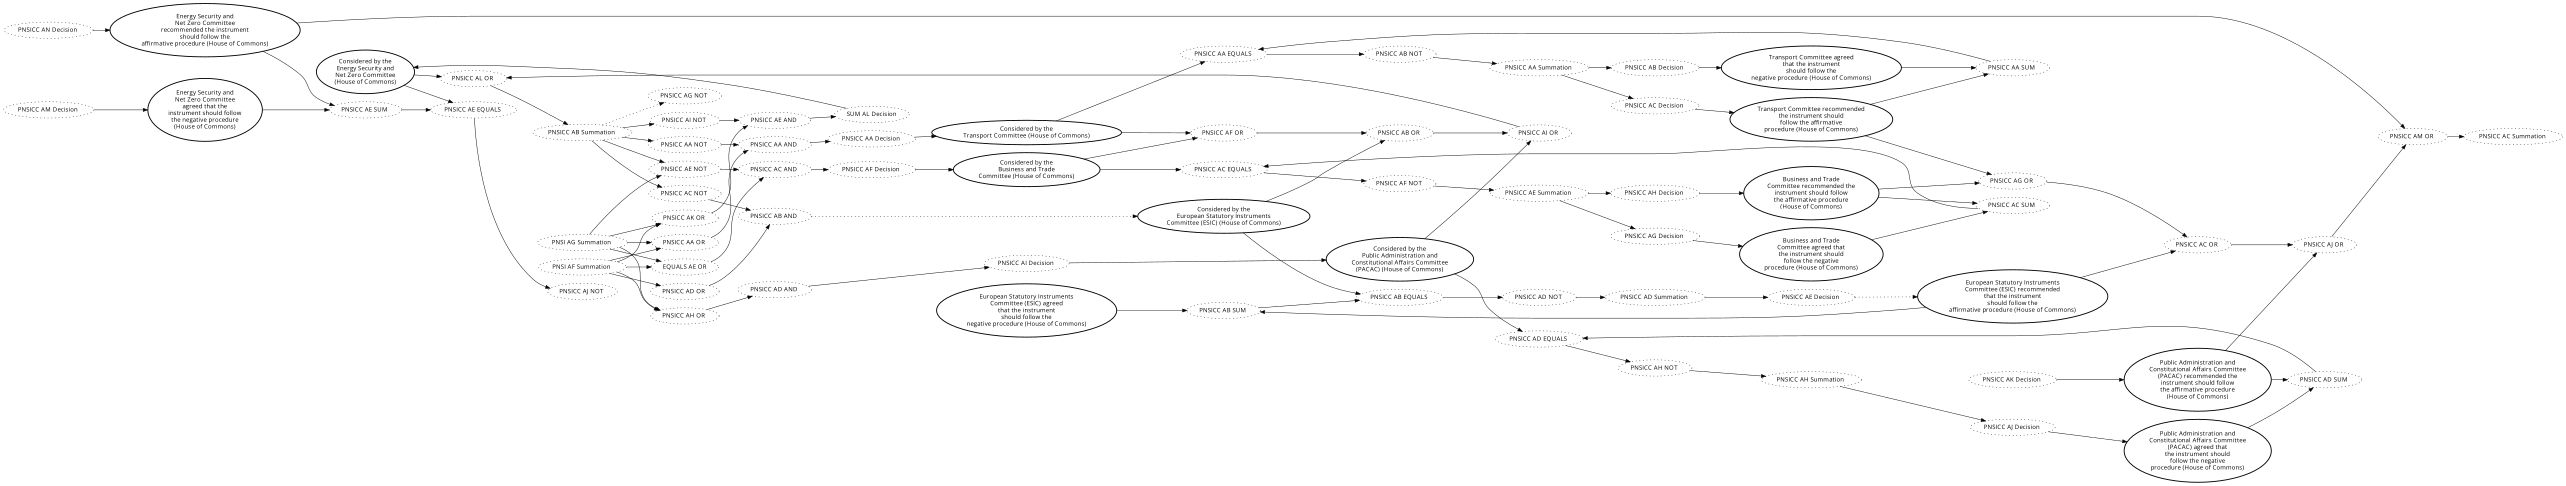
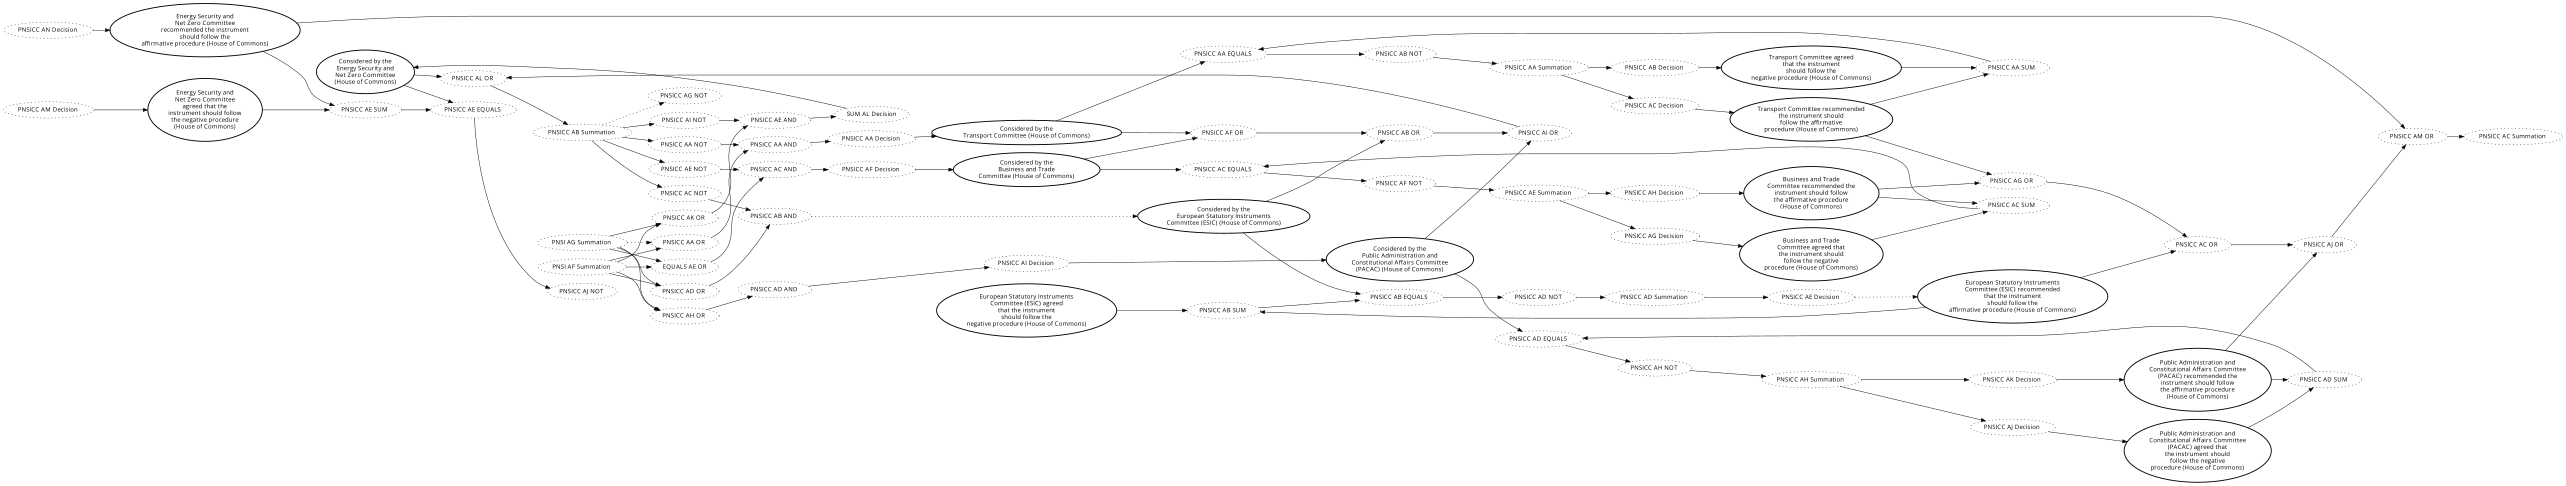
(620, 202) -> (643, 274)
(637, 243) -> (637, 243)
none -> (1913, 380)
